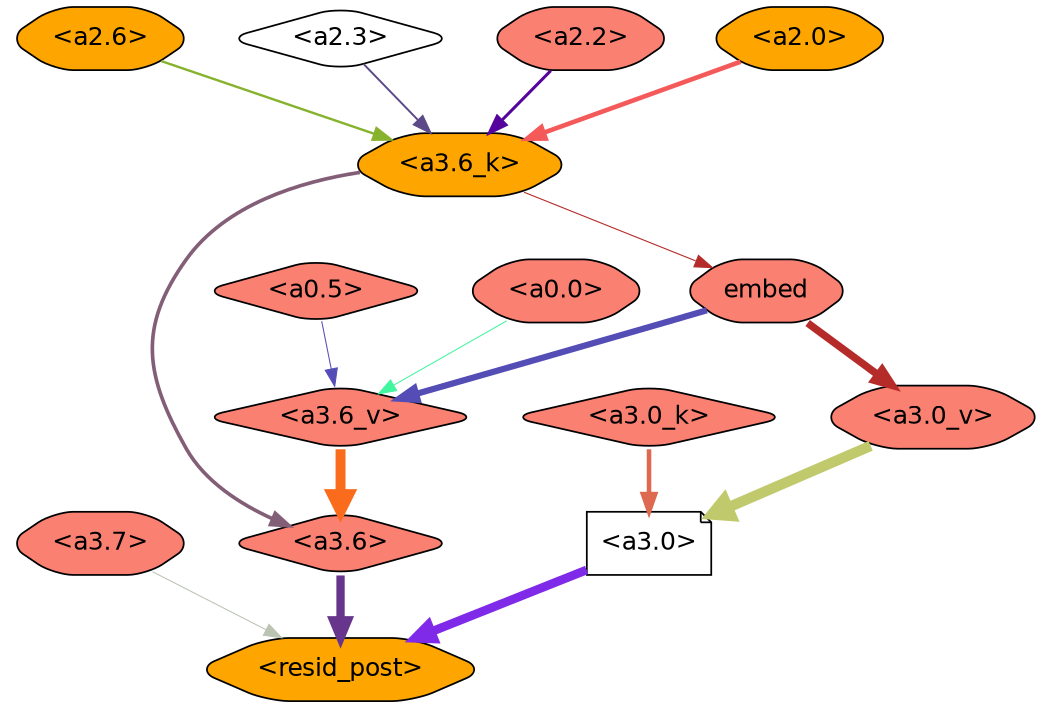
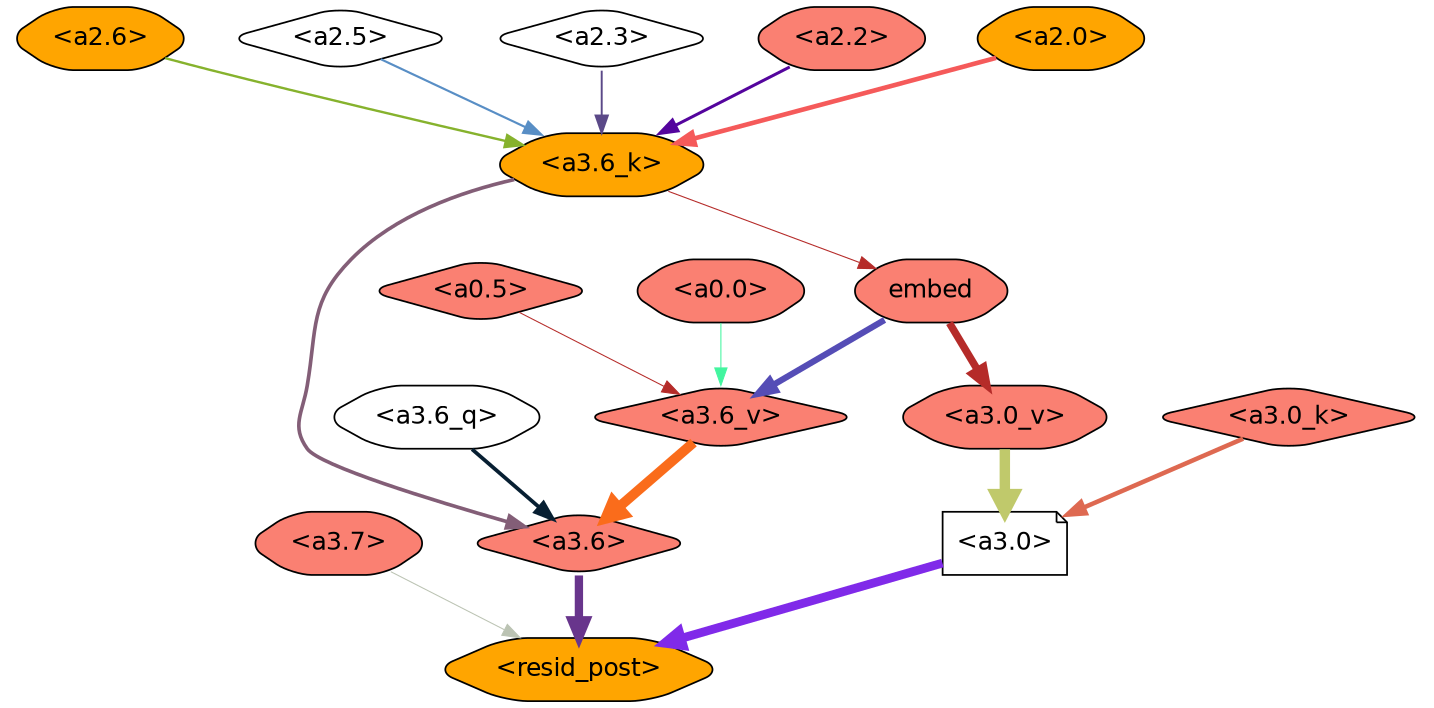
none -> (341, 39)
(326, 345) -> (591, 349)
none -> (437, 417)
